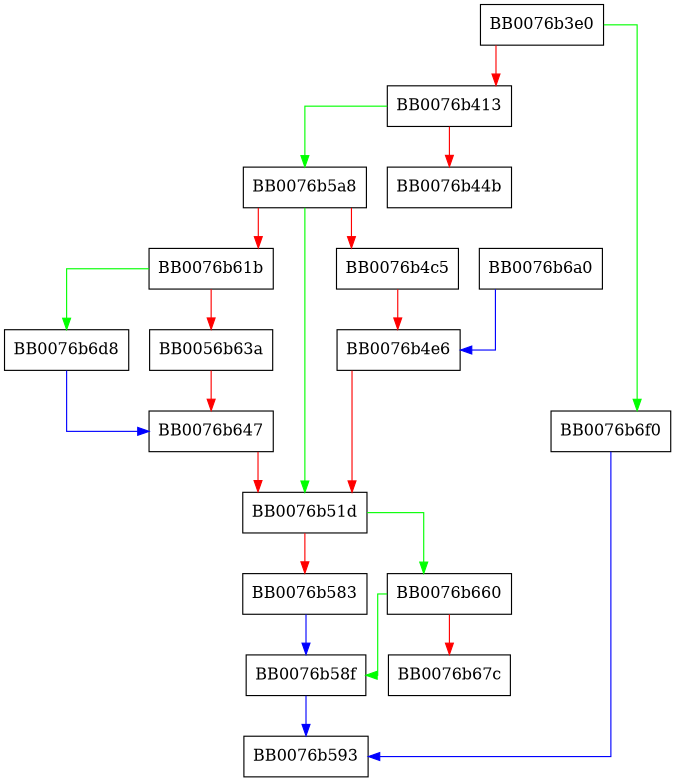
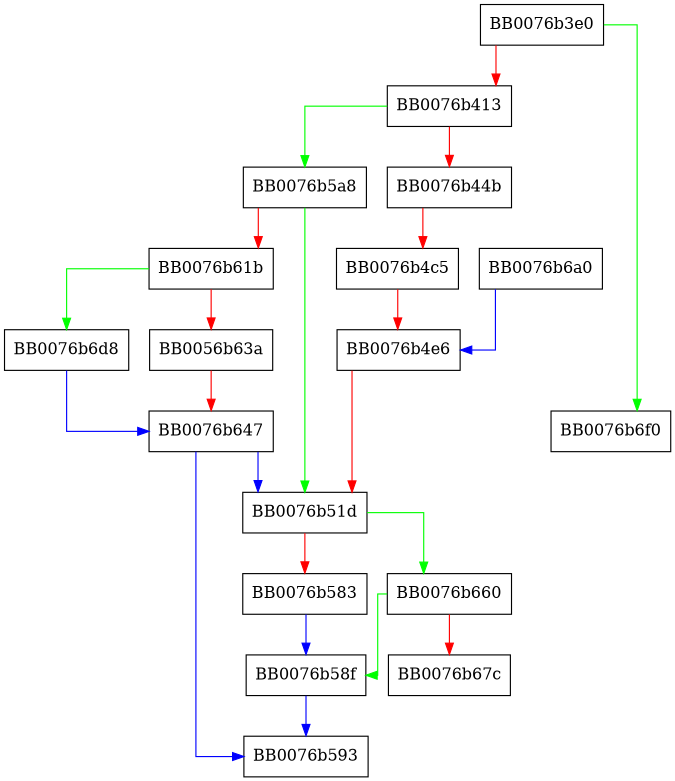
(351, 222) -> (423, 222)
(258, 466) -> (258, 466)
(611, 720) -> (196, 622)
